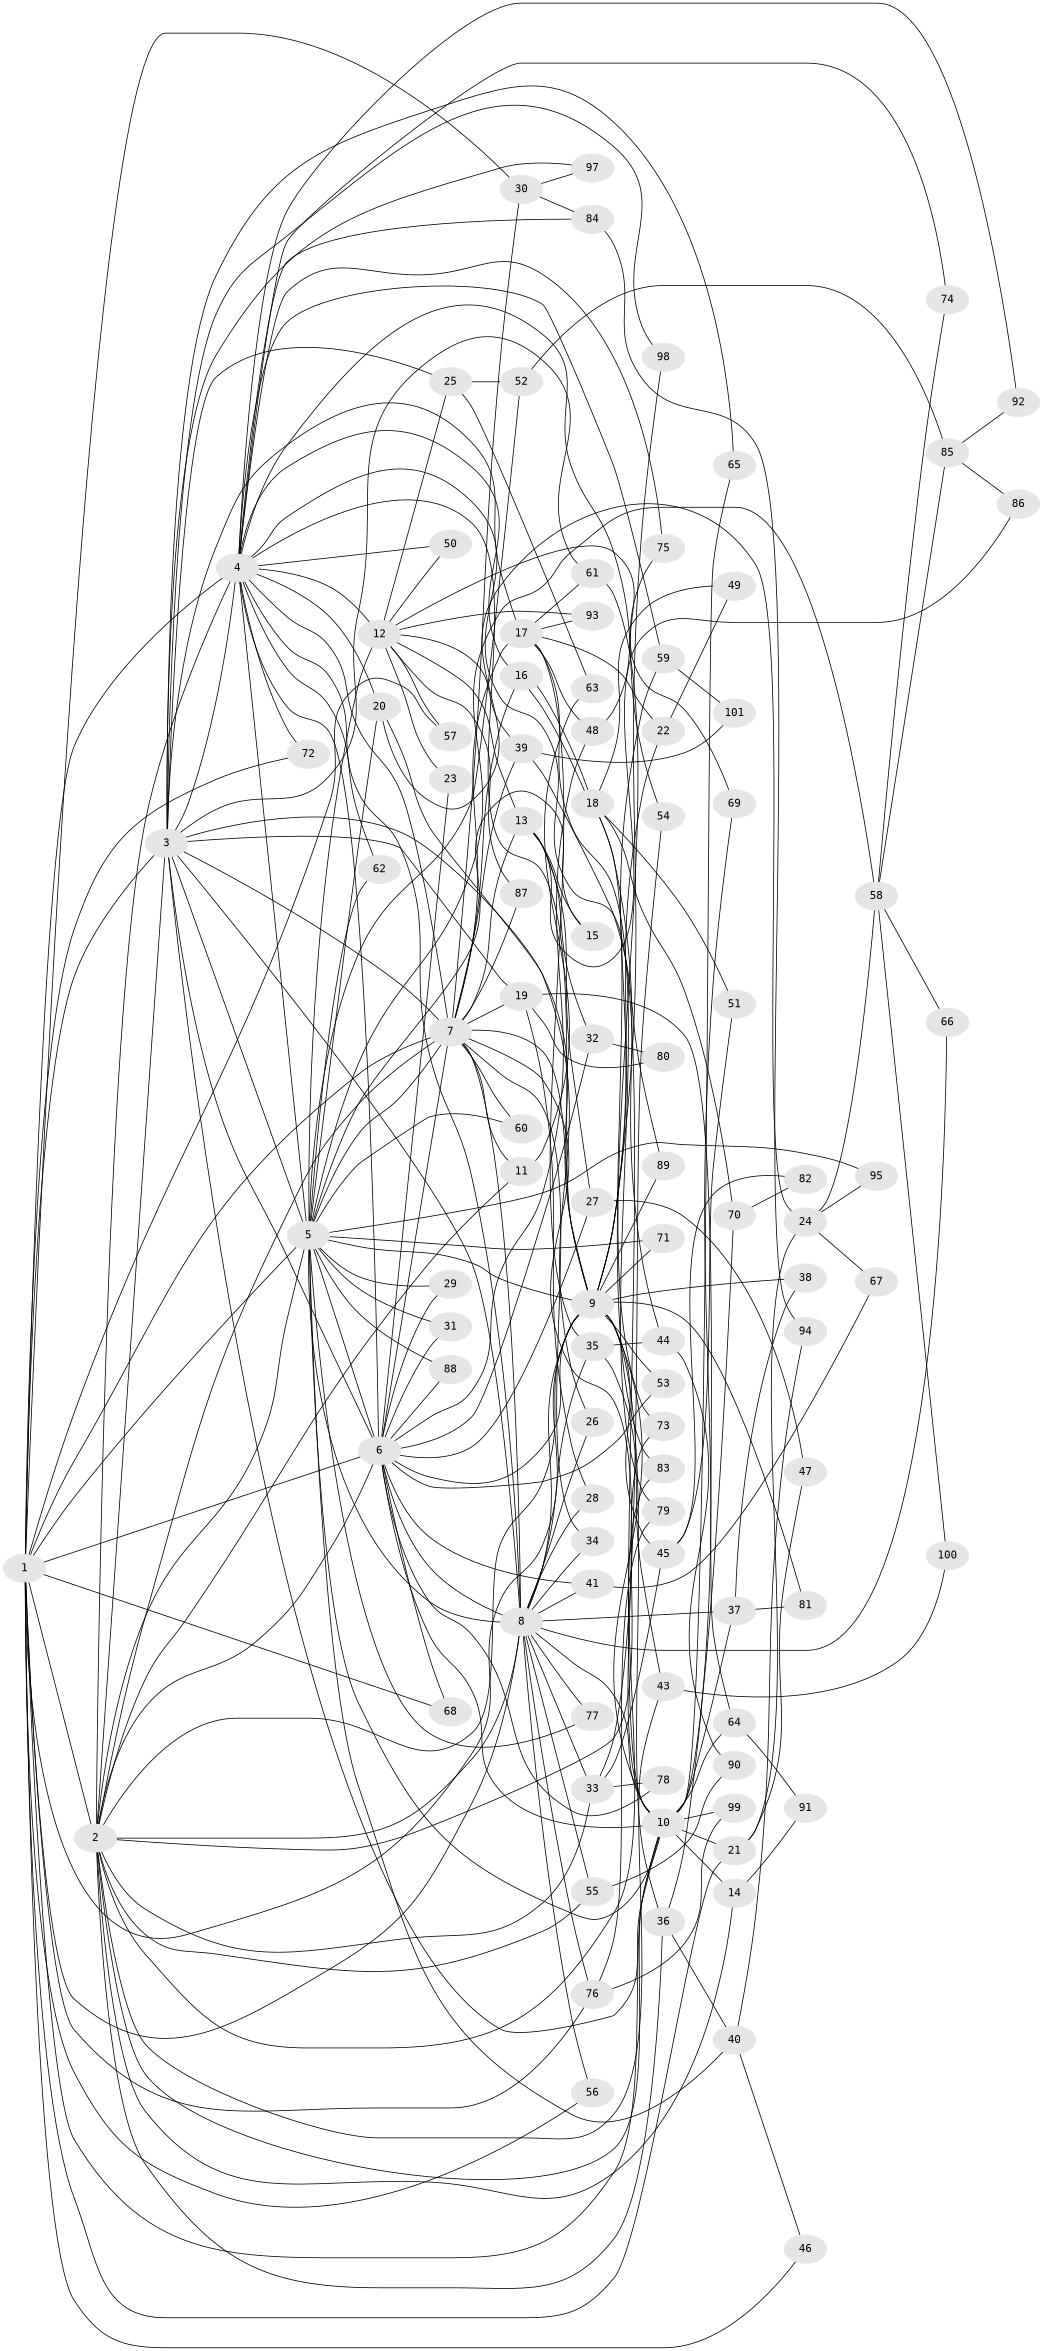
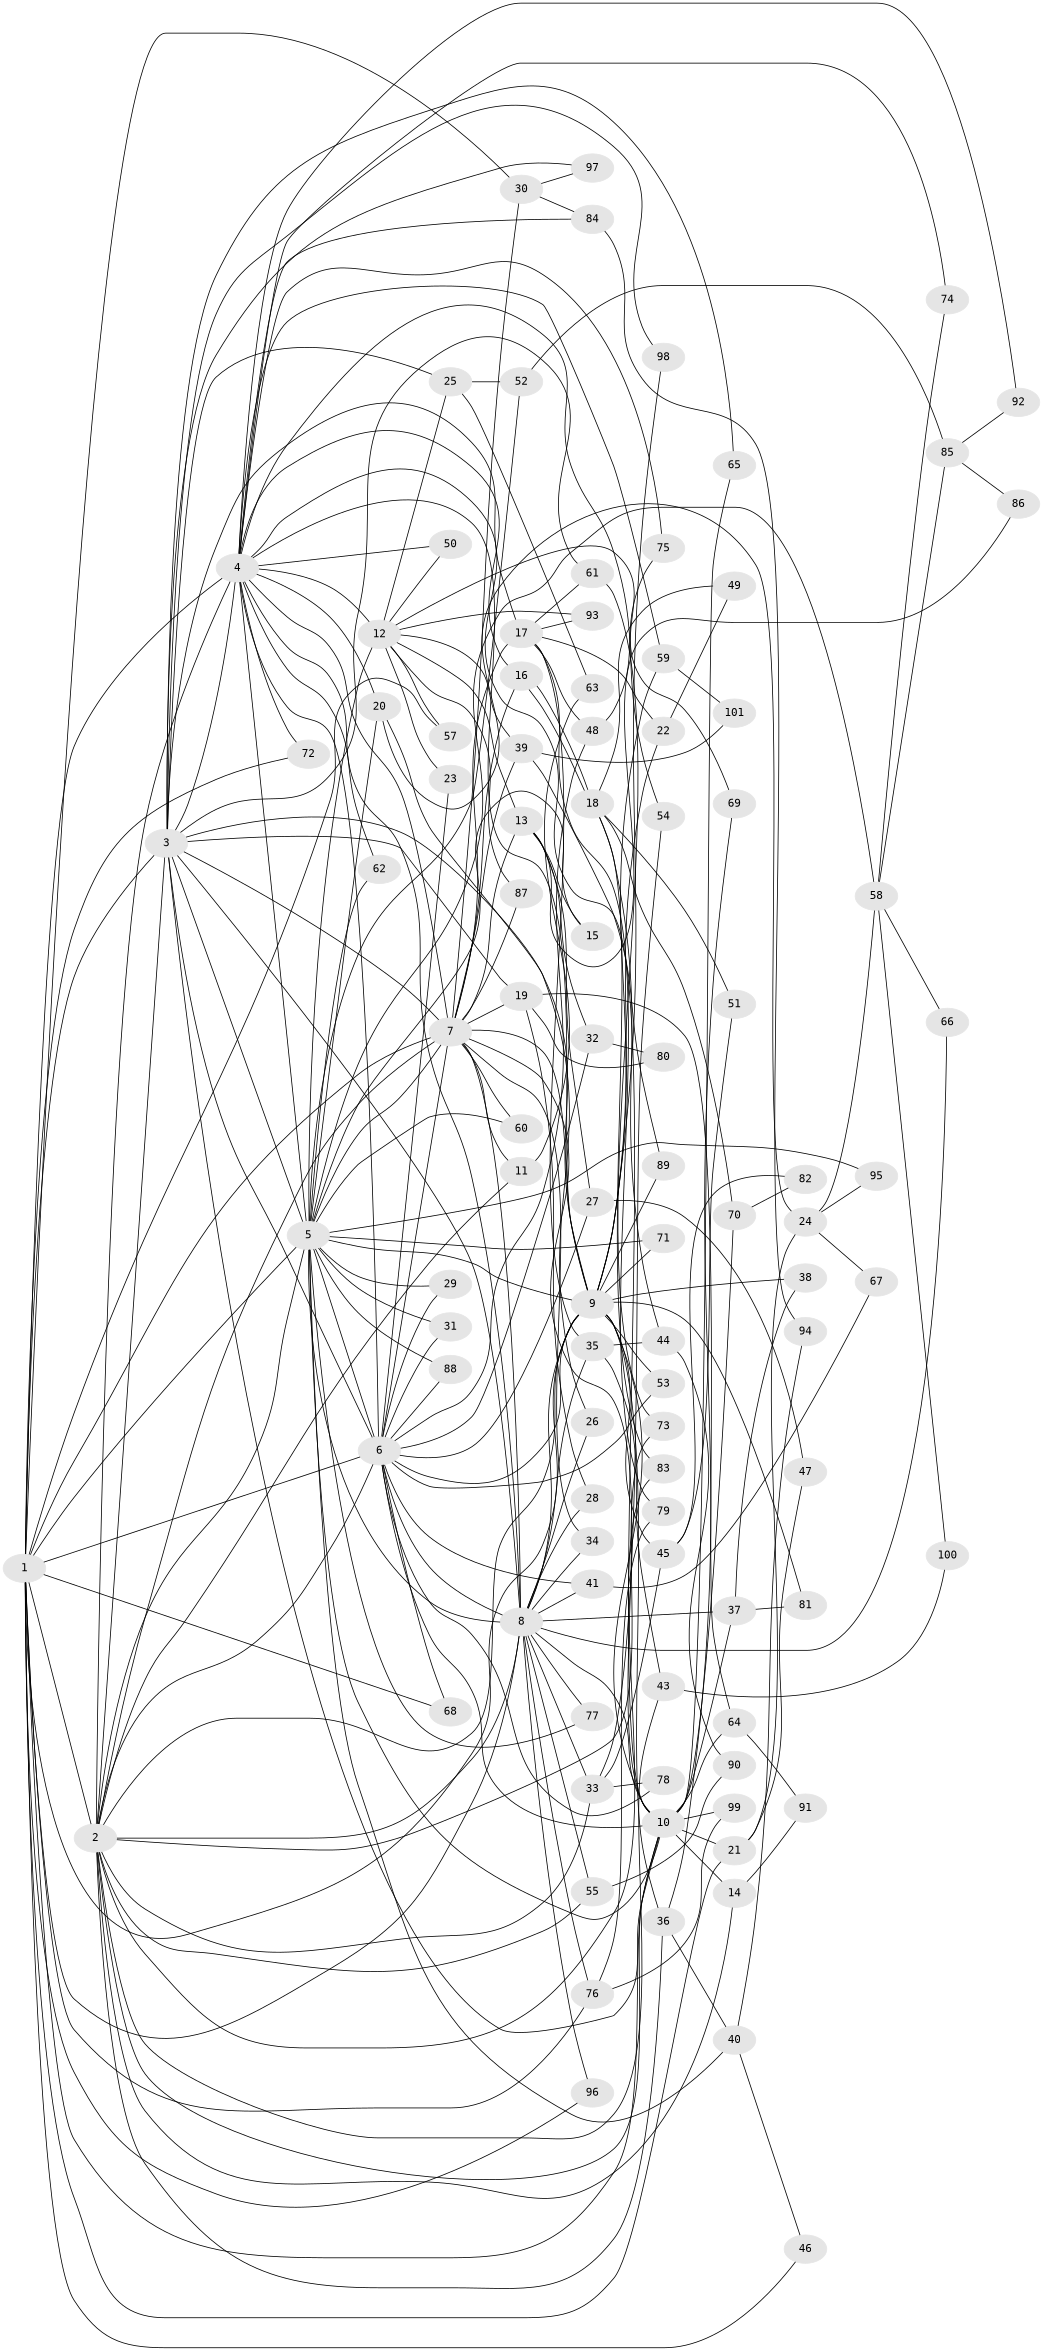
(592, 2093) -> (592, 2093)
